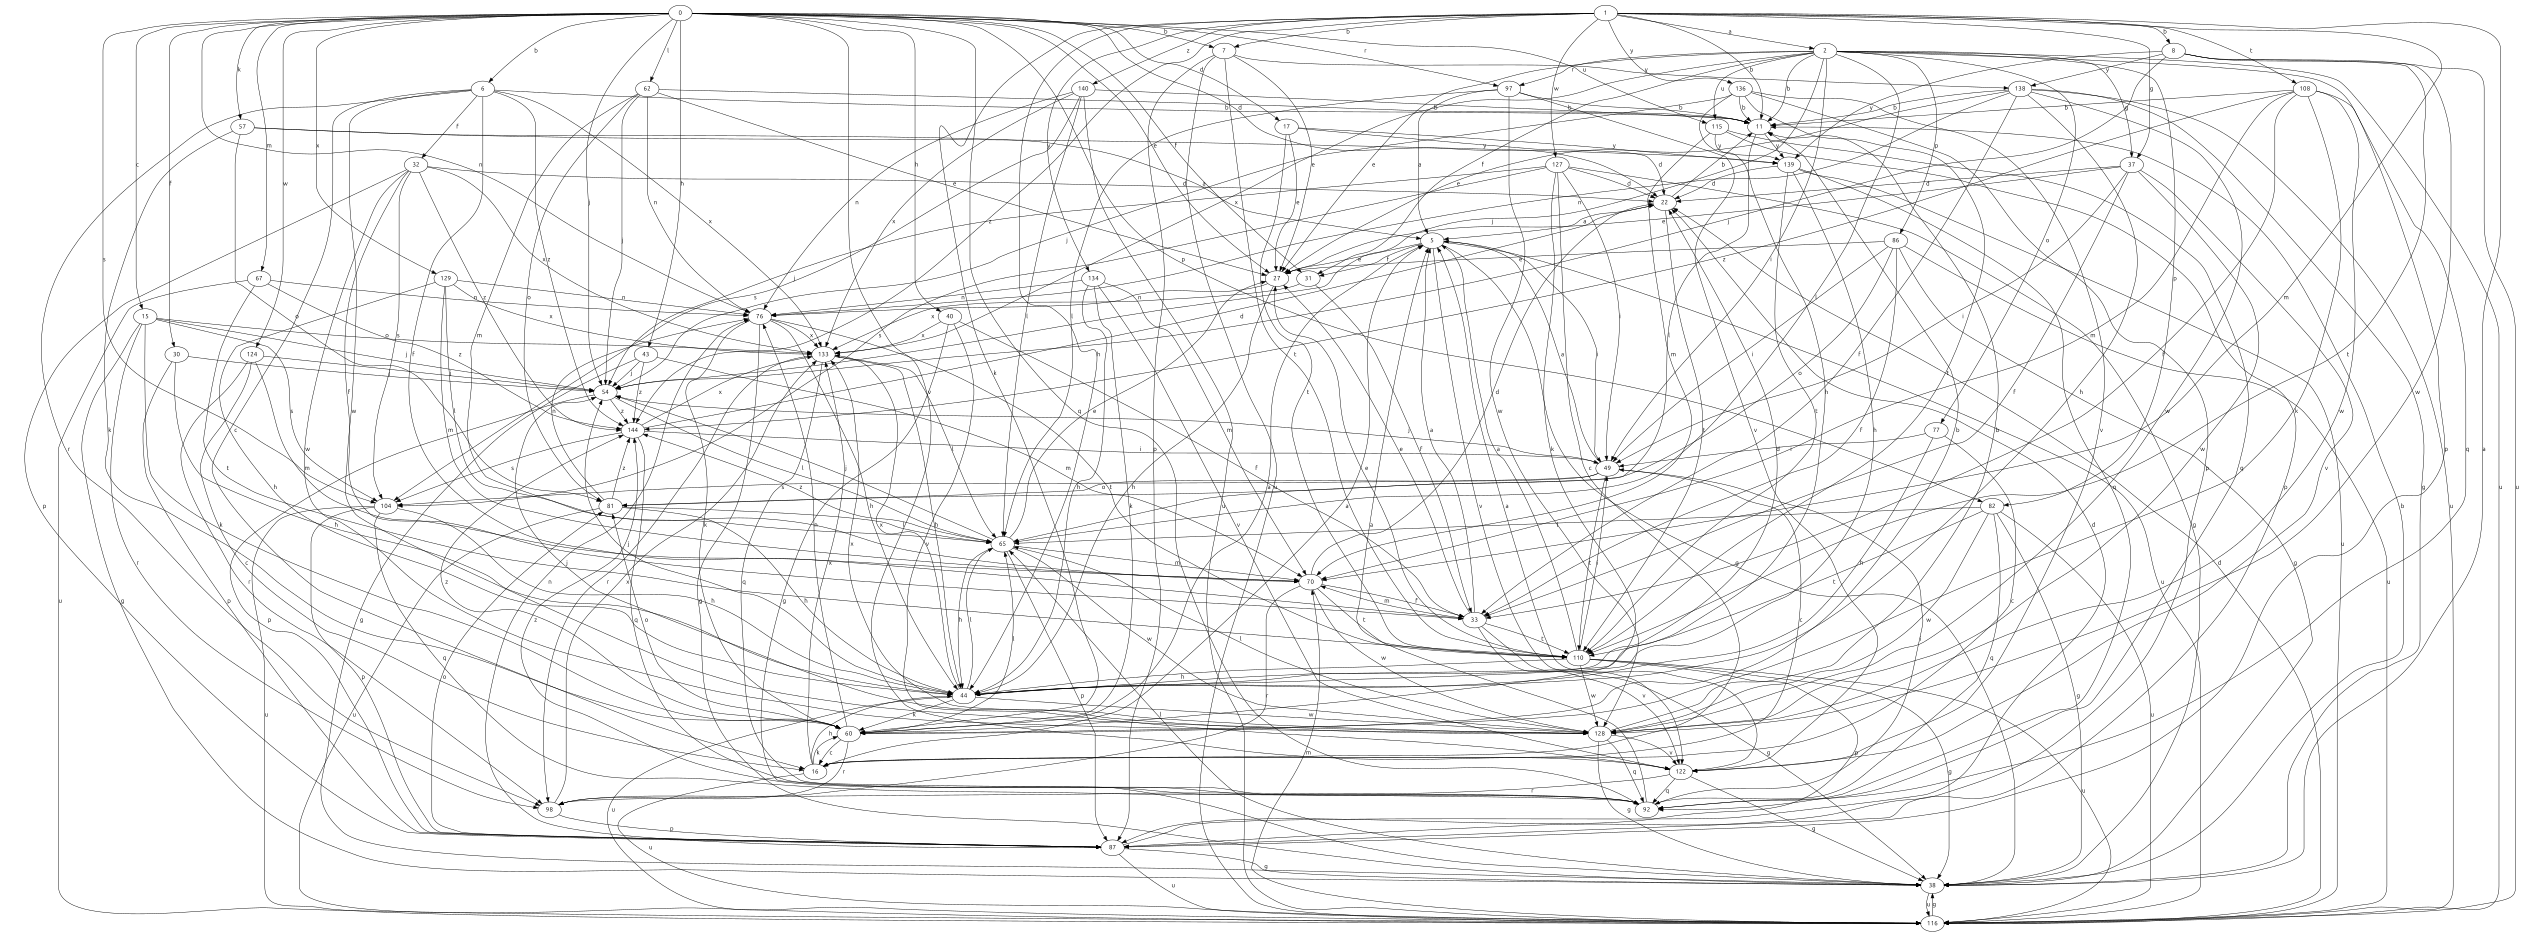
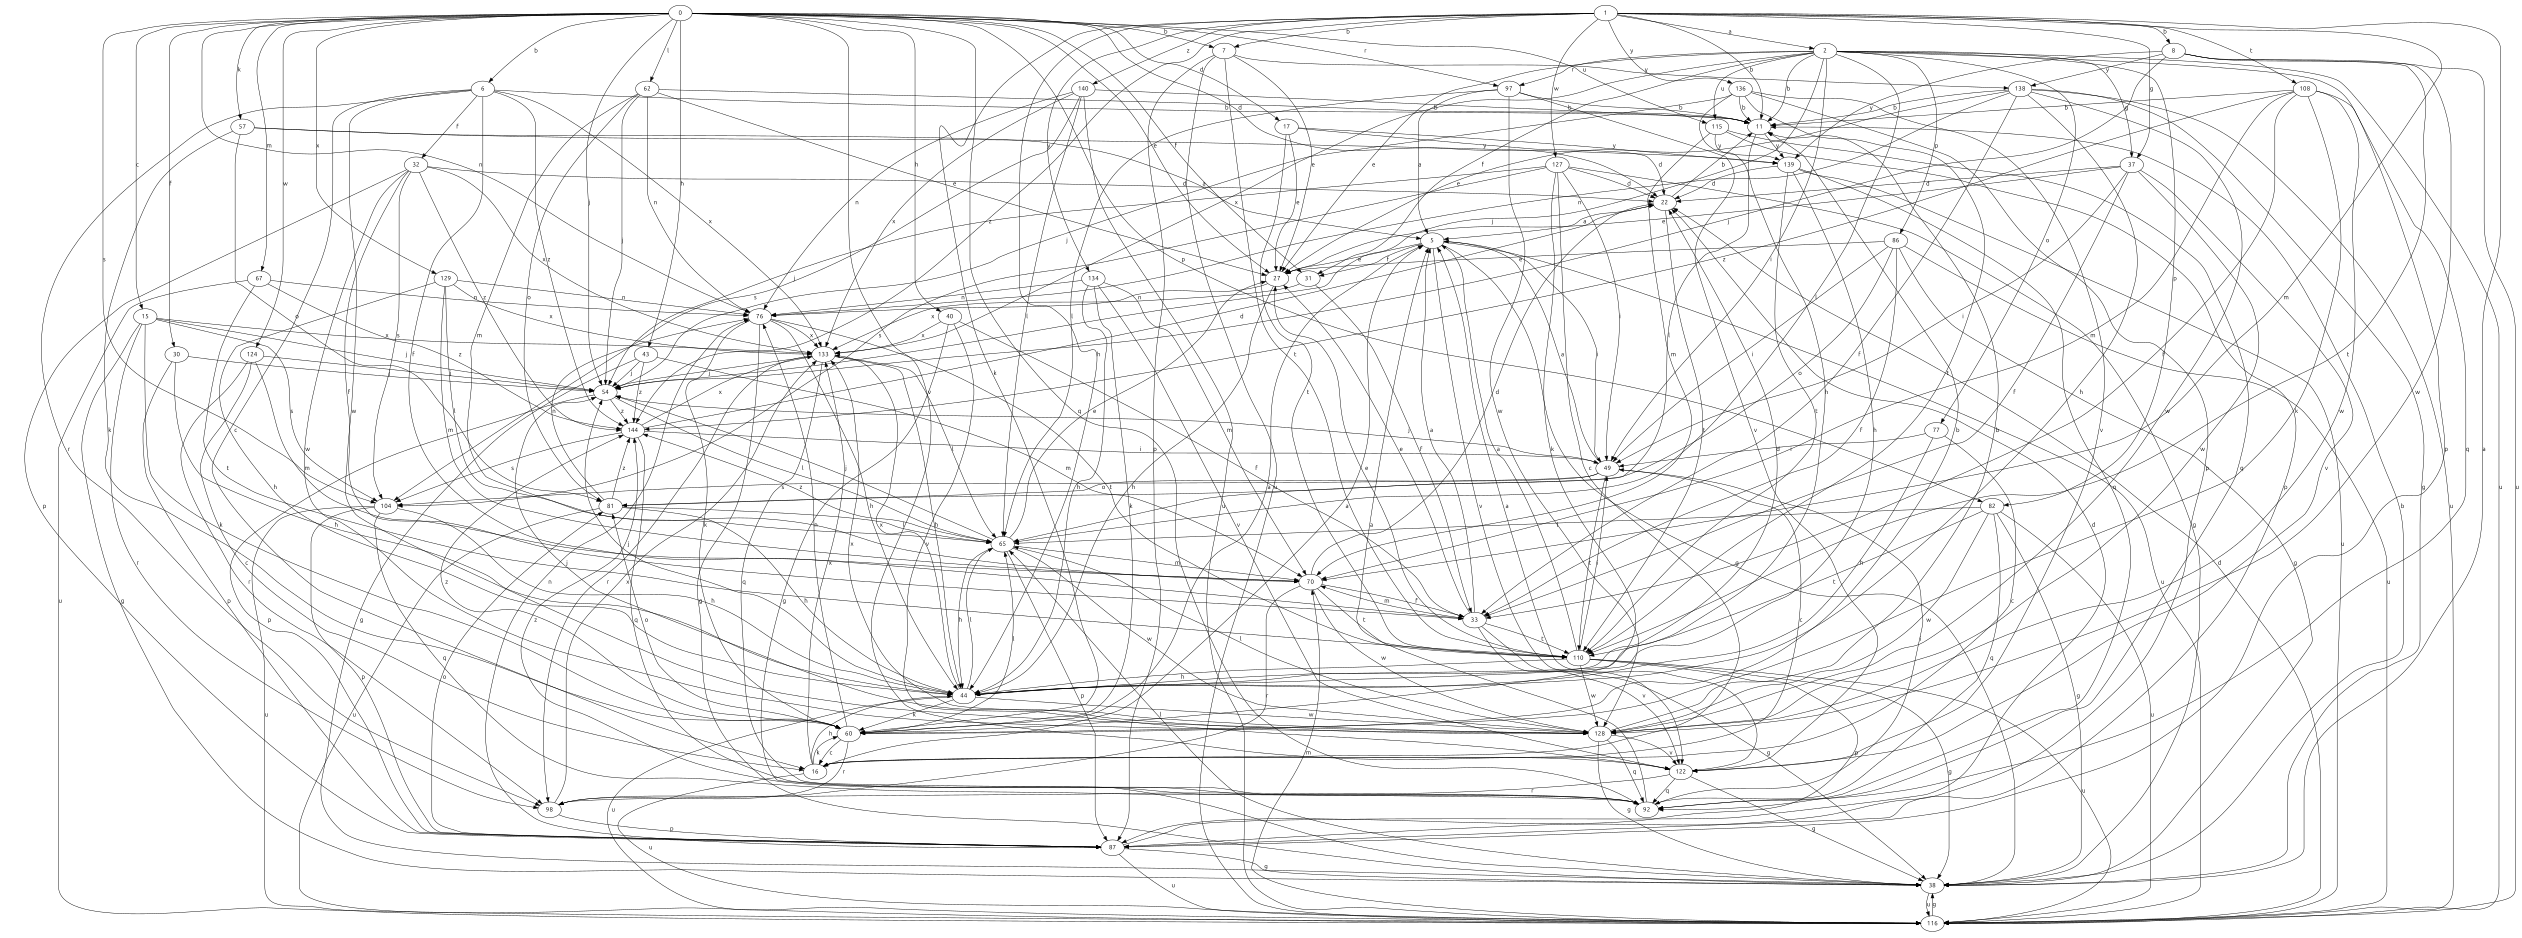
(387, 336) -> (387, 336)
none -> (720, 369)
